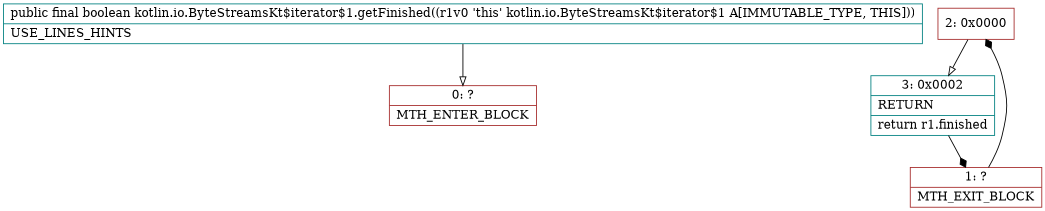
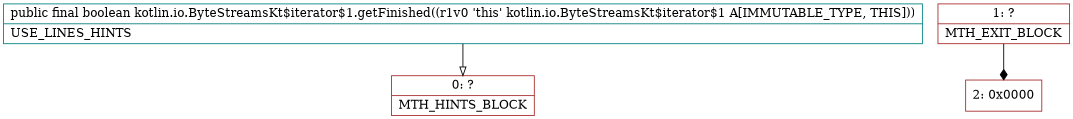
(933, 106) -> none
(463, 115) -> (463, 105)
